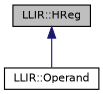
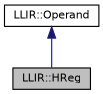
(52, 53) -> (52, 53)
